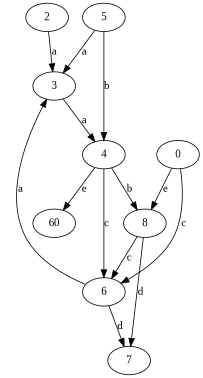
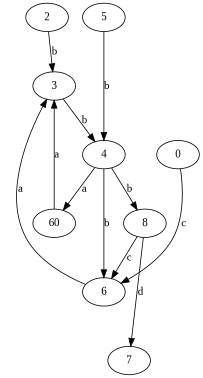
(81, 49) -> (54, 159)
(55, 52) -> (55, 52)
(85, 120) -> (85, 120)
(163, 185) -> none
(85, 189) -> (85, 189)
(107, 223) -> (107, 223)
(115, 323) -> none
